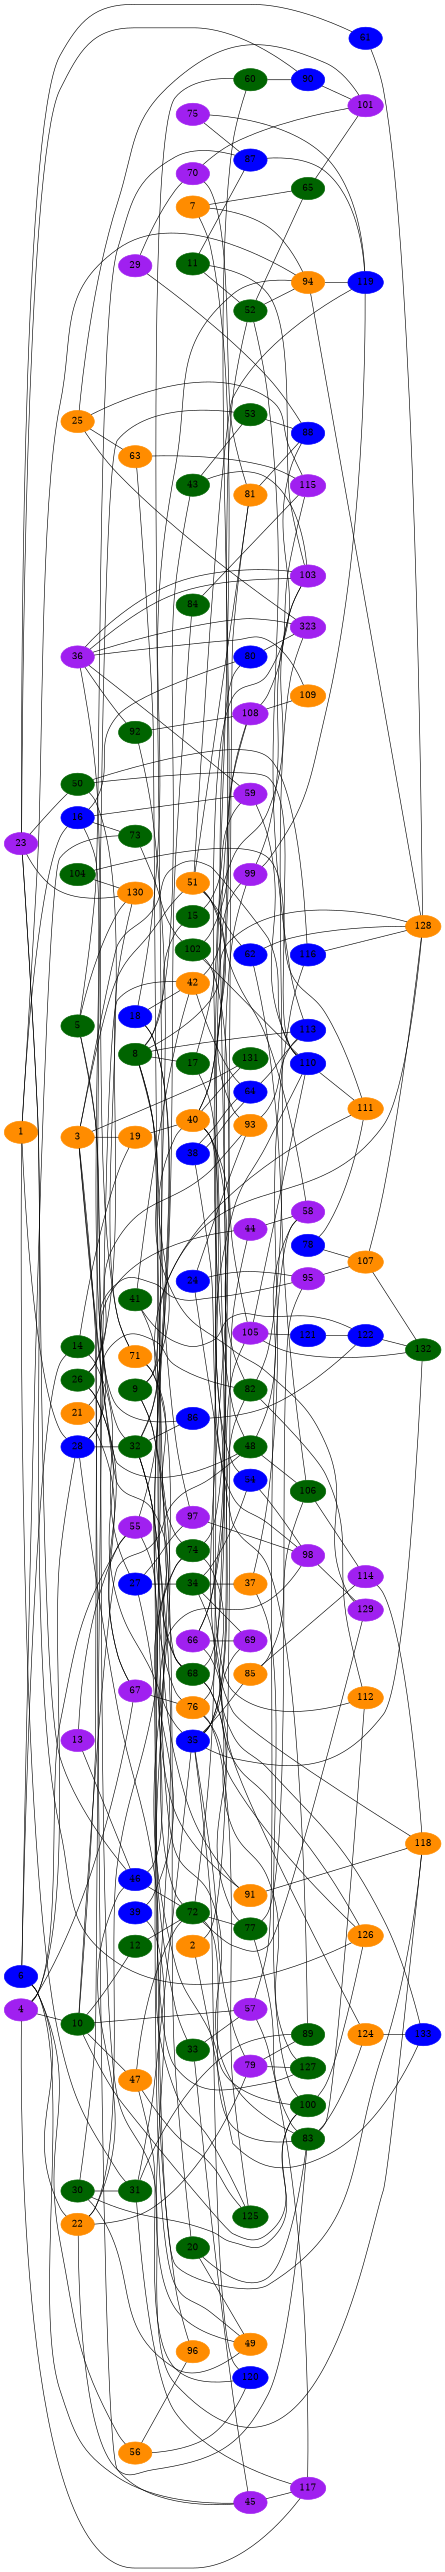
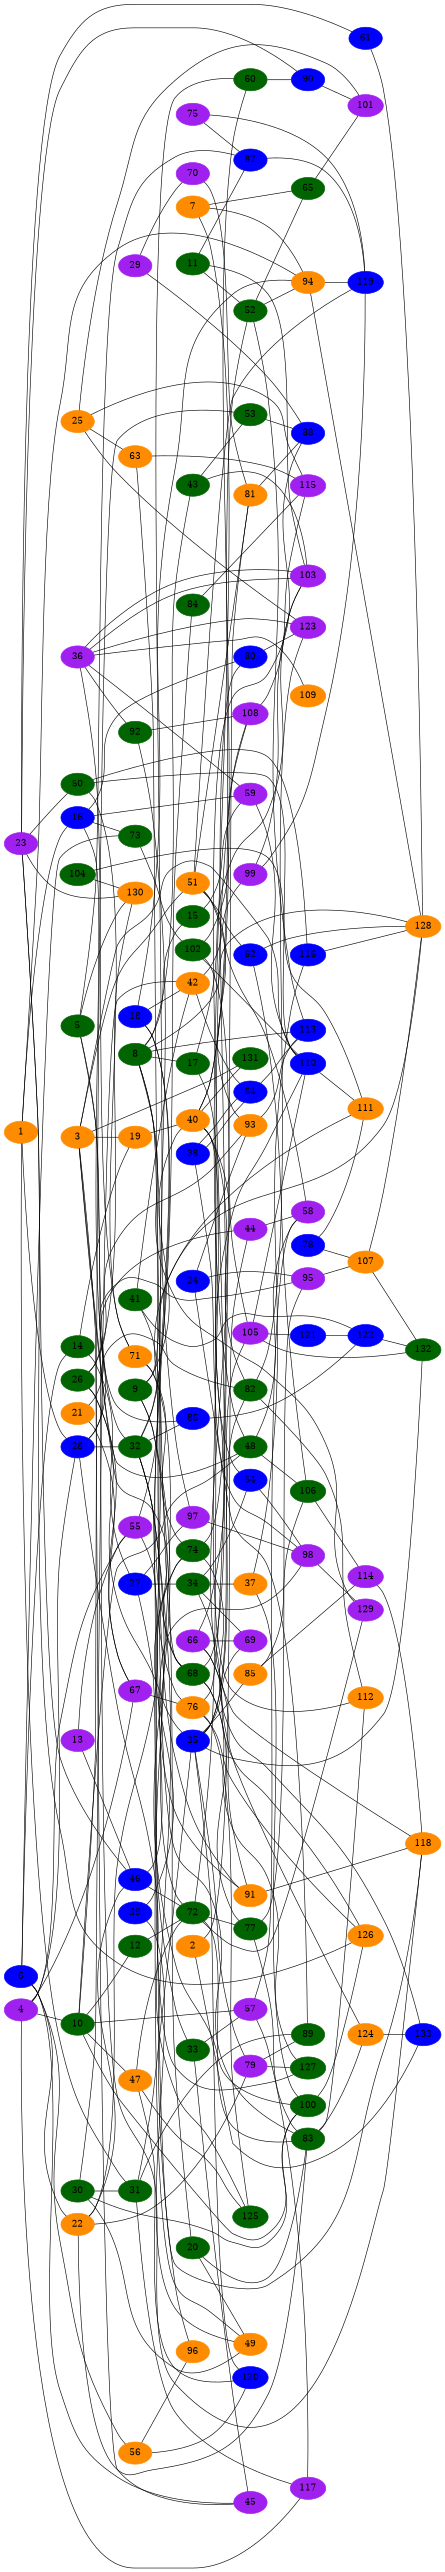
(264, 130) -> none
(308, 627) -> (308, 627)
(279, 705) -> none
(225, 1258) -> (228, 1765)
(279, 2496) -> none
